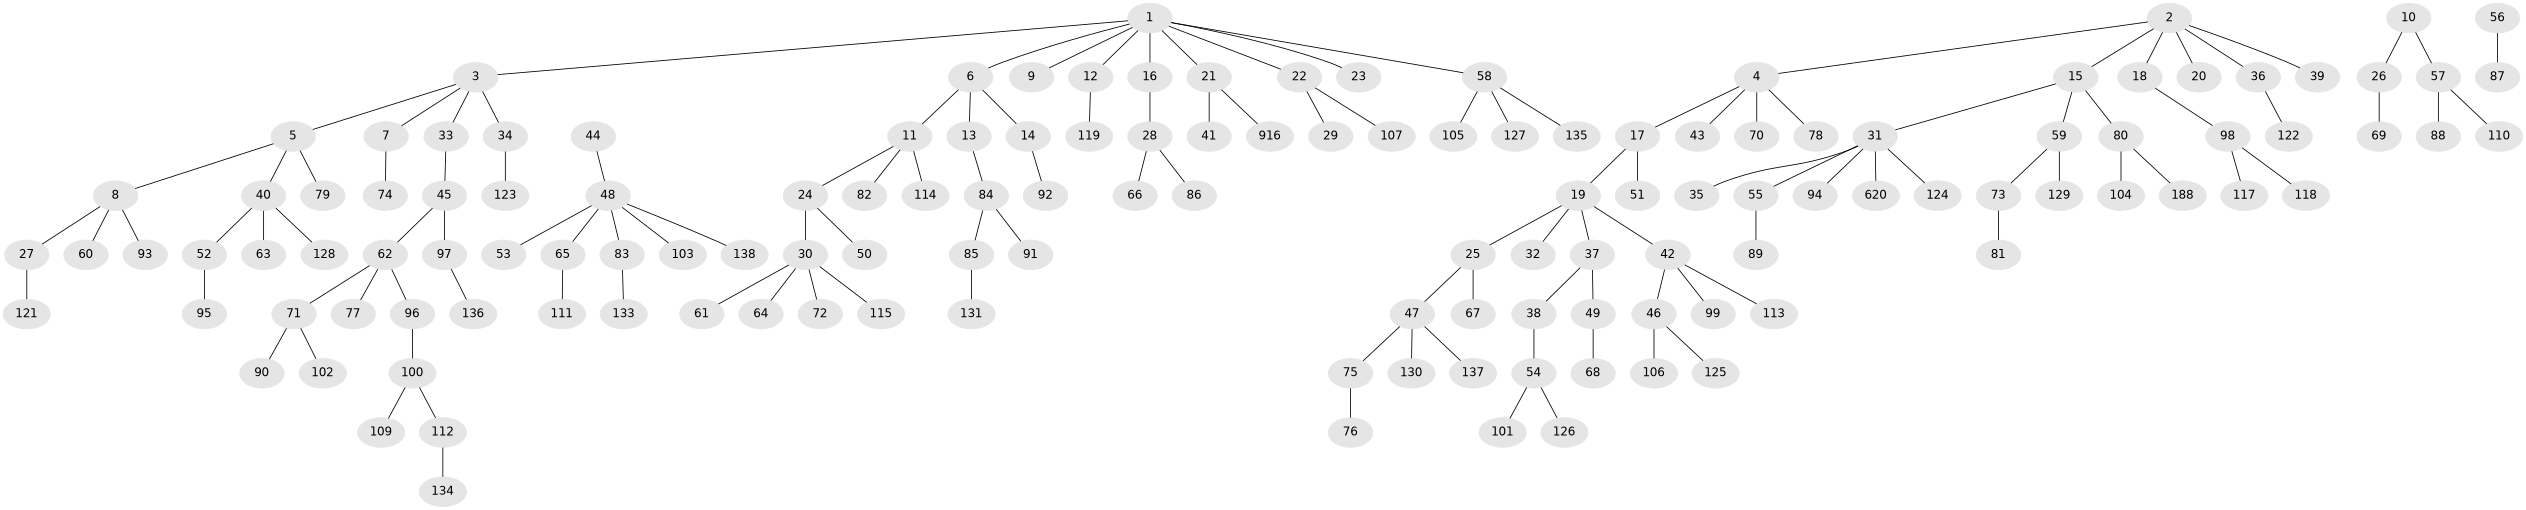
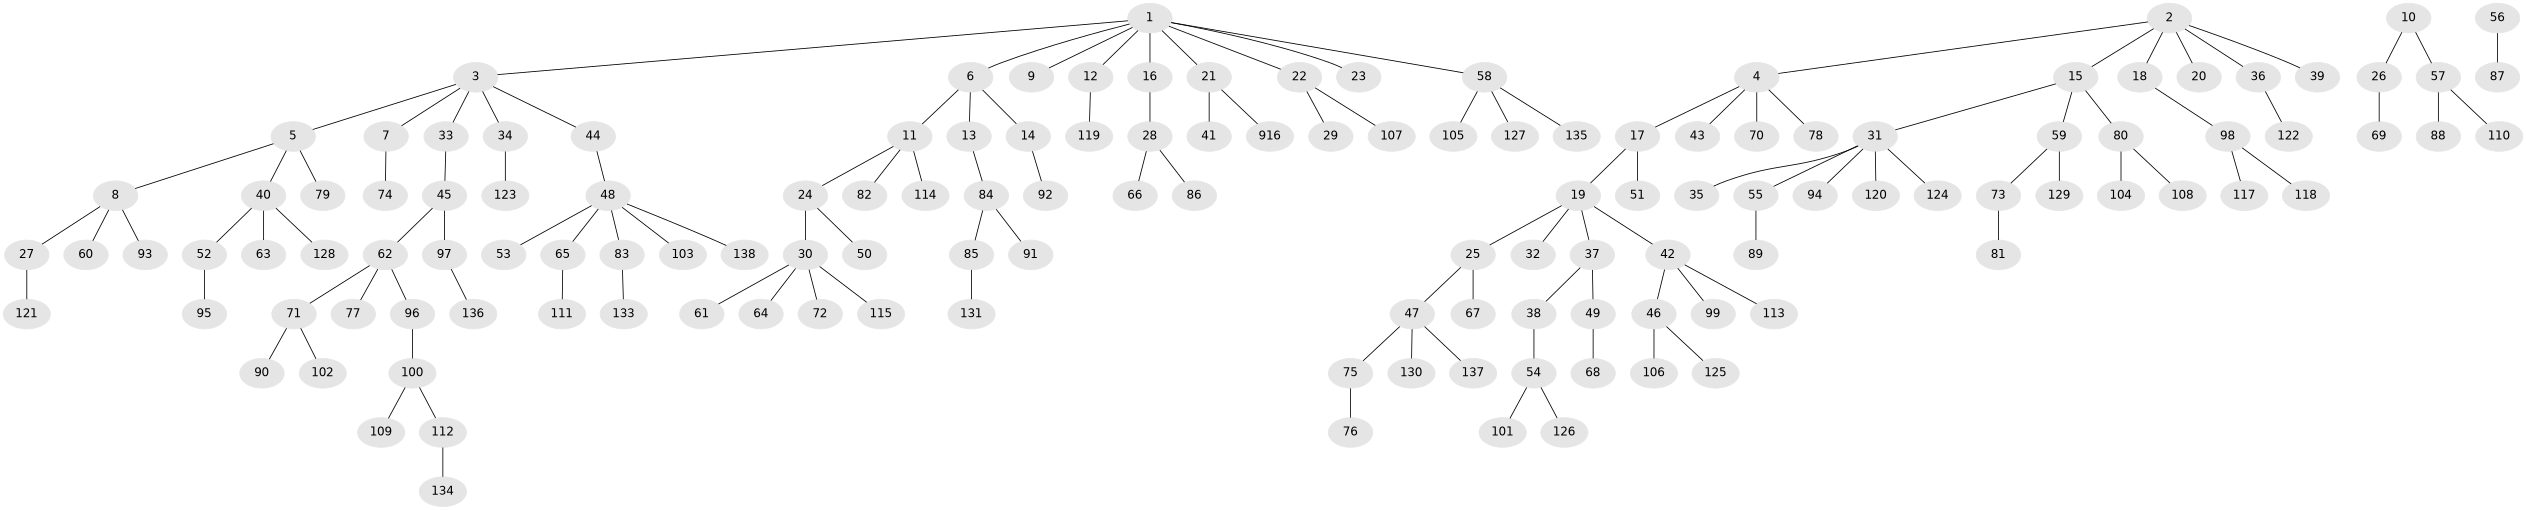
none -> (534, 107)
(1876, 196) -> (1876, 196)
(2183, 196) -> (2183, 196)
